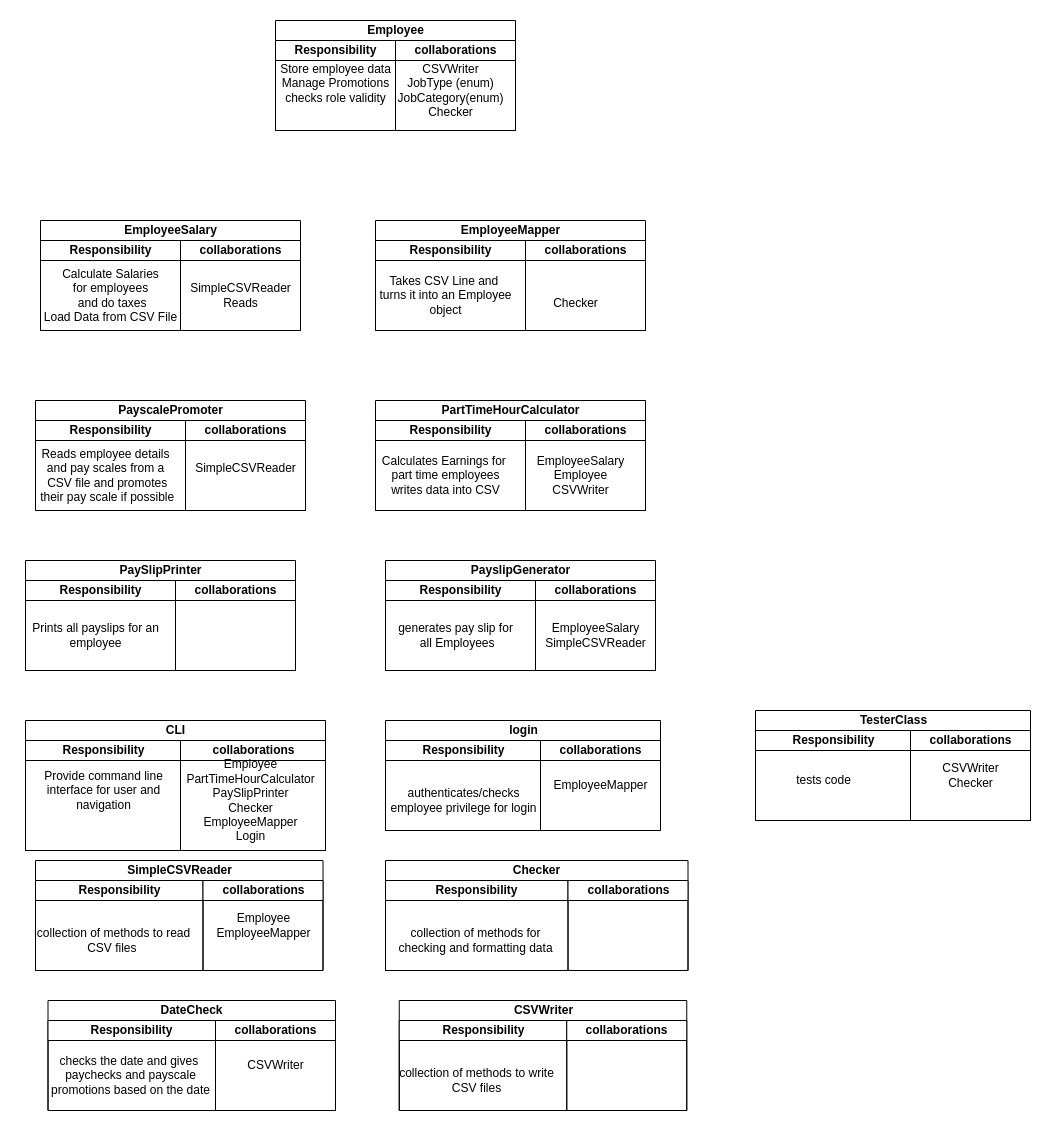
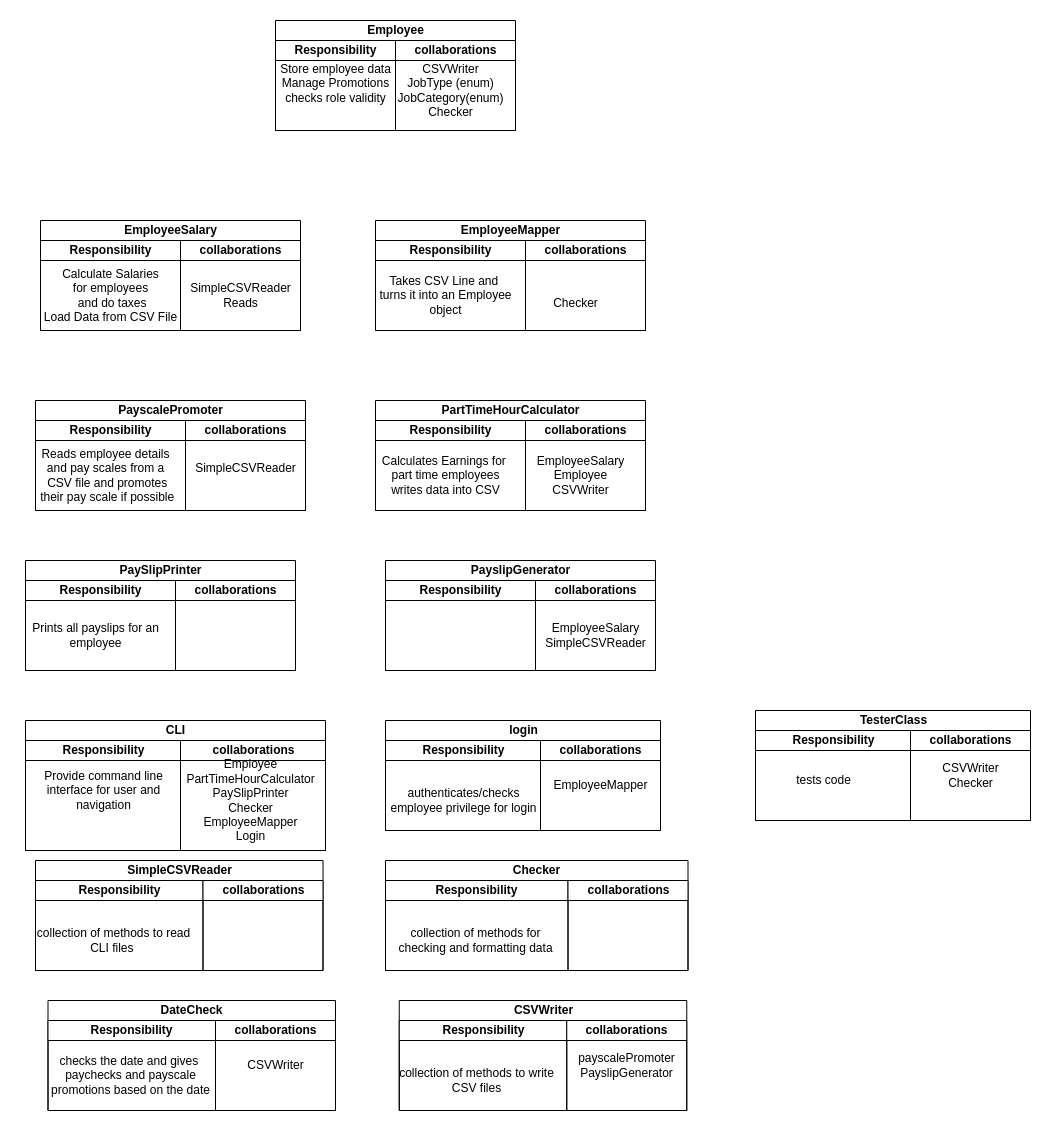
(455, 636) -> none
(263, 926) -> none
(114, 941) -> (114, 941)
none -> (627, 1066)
